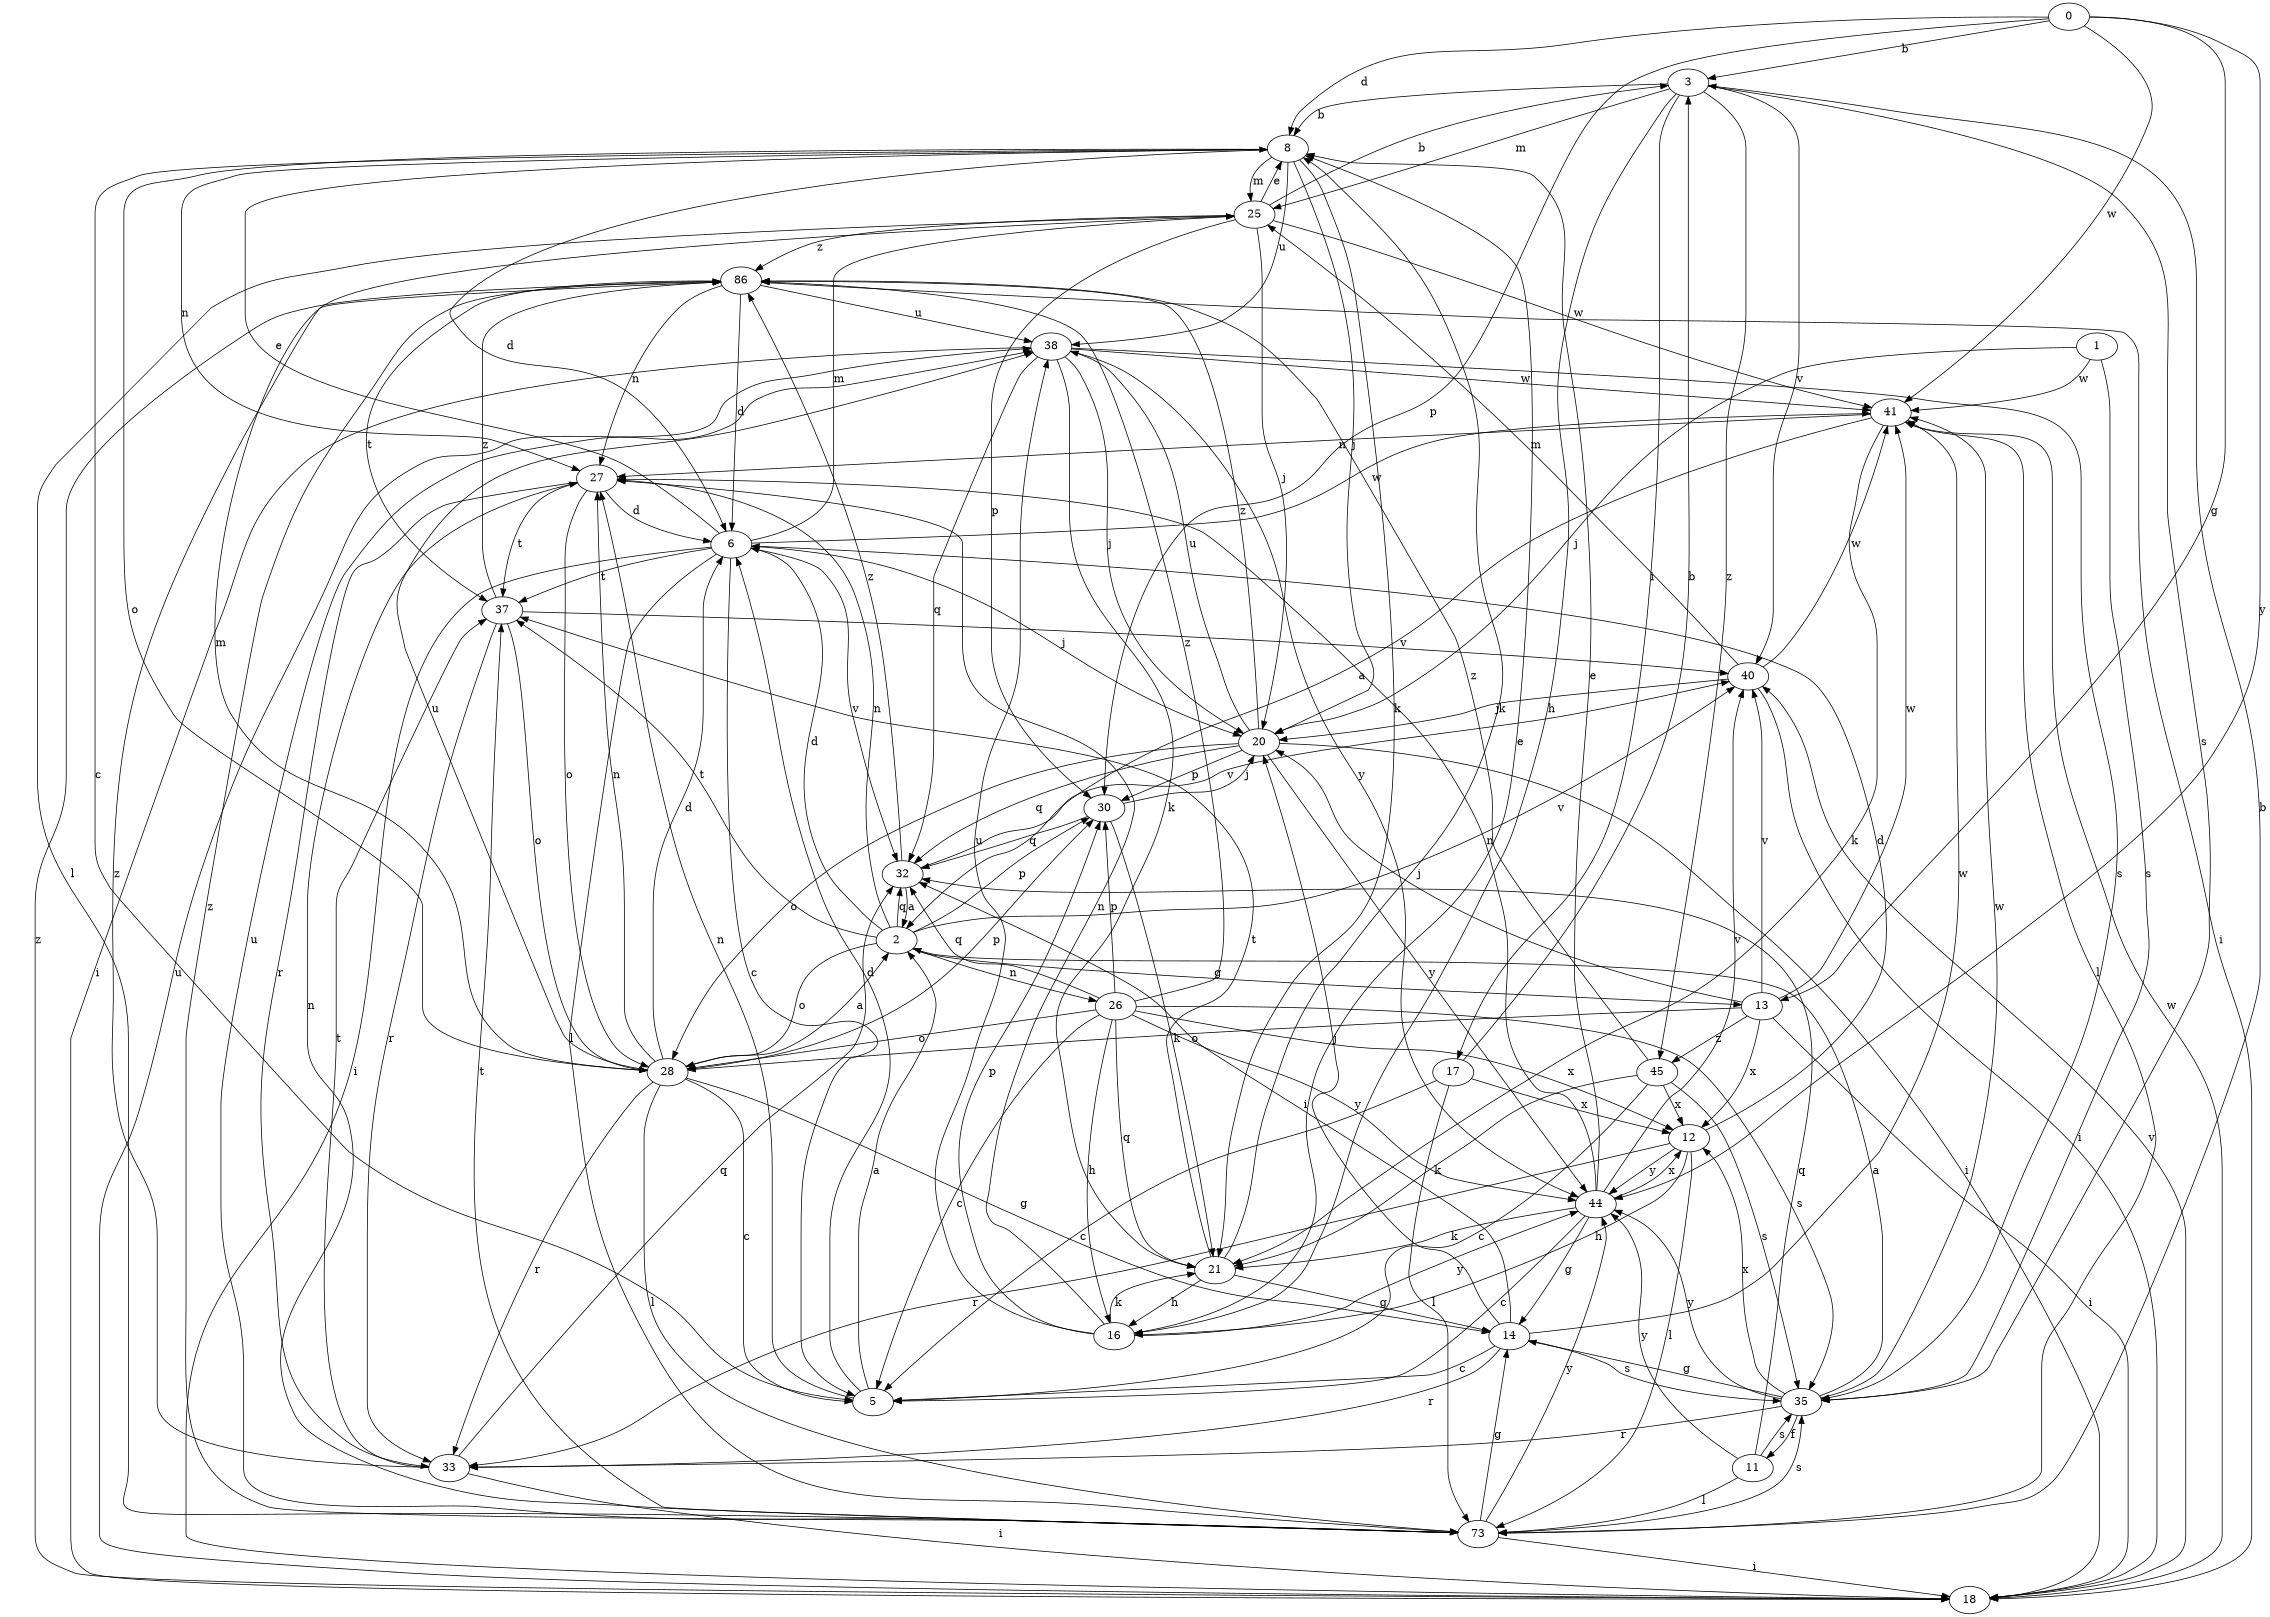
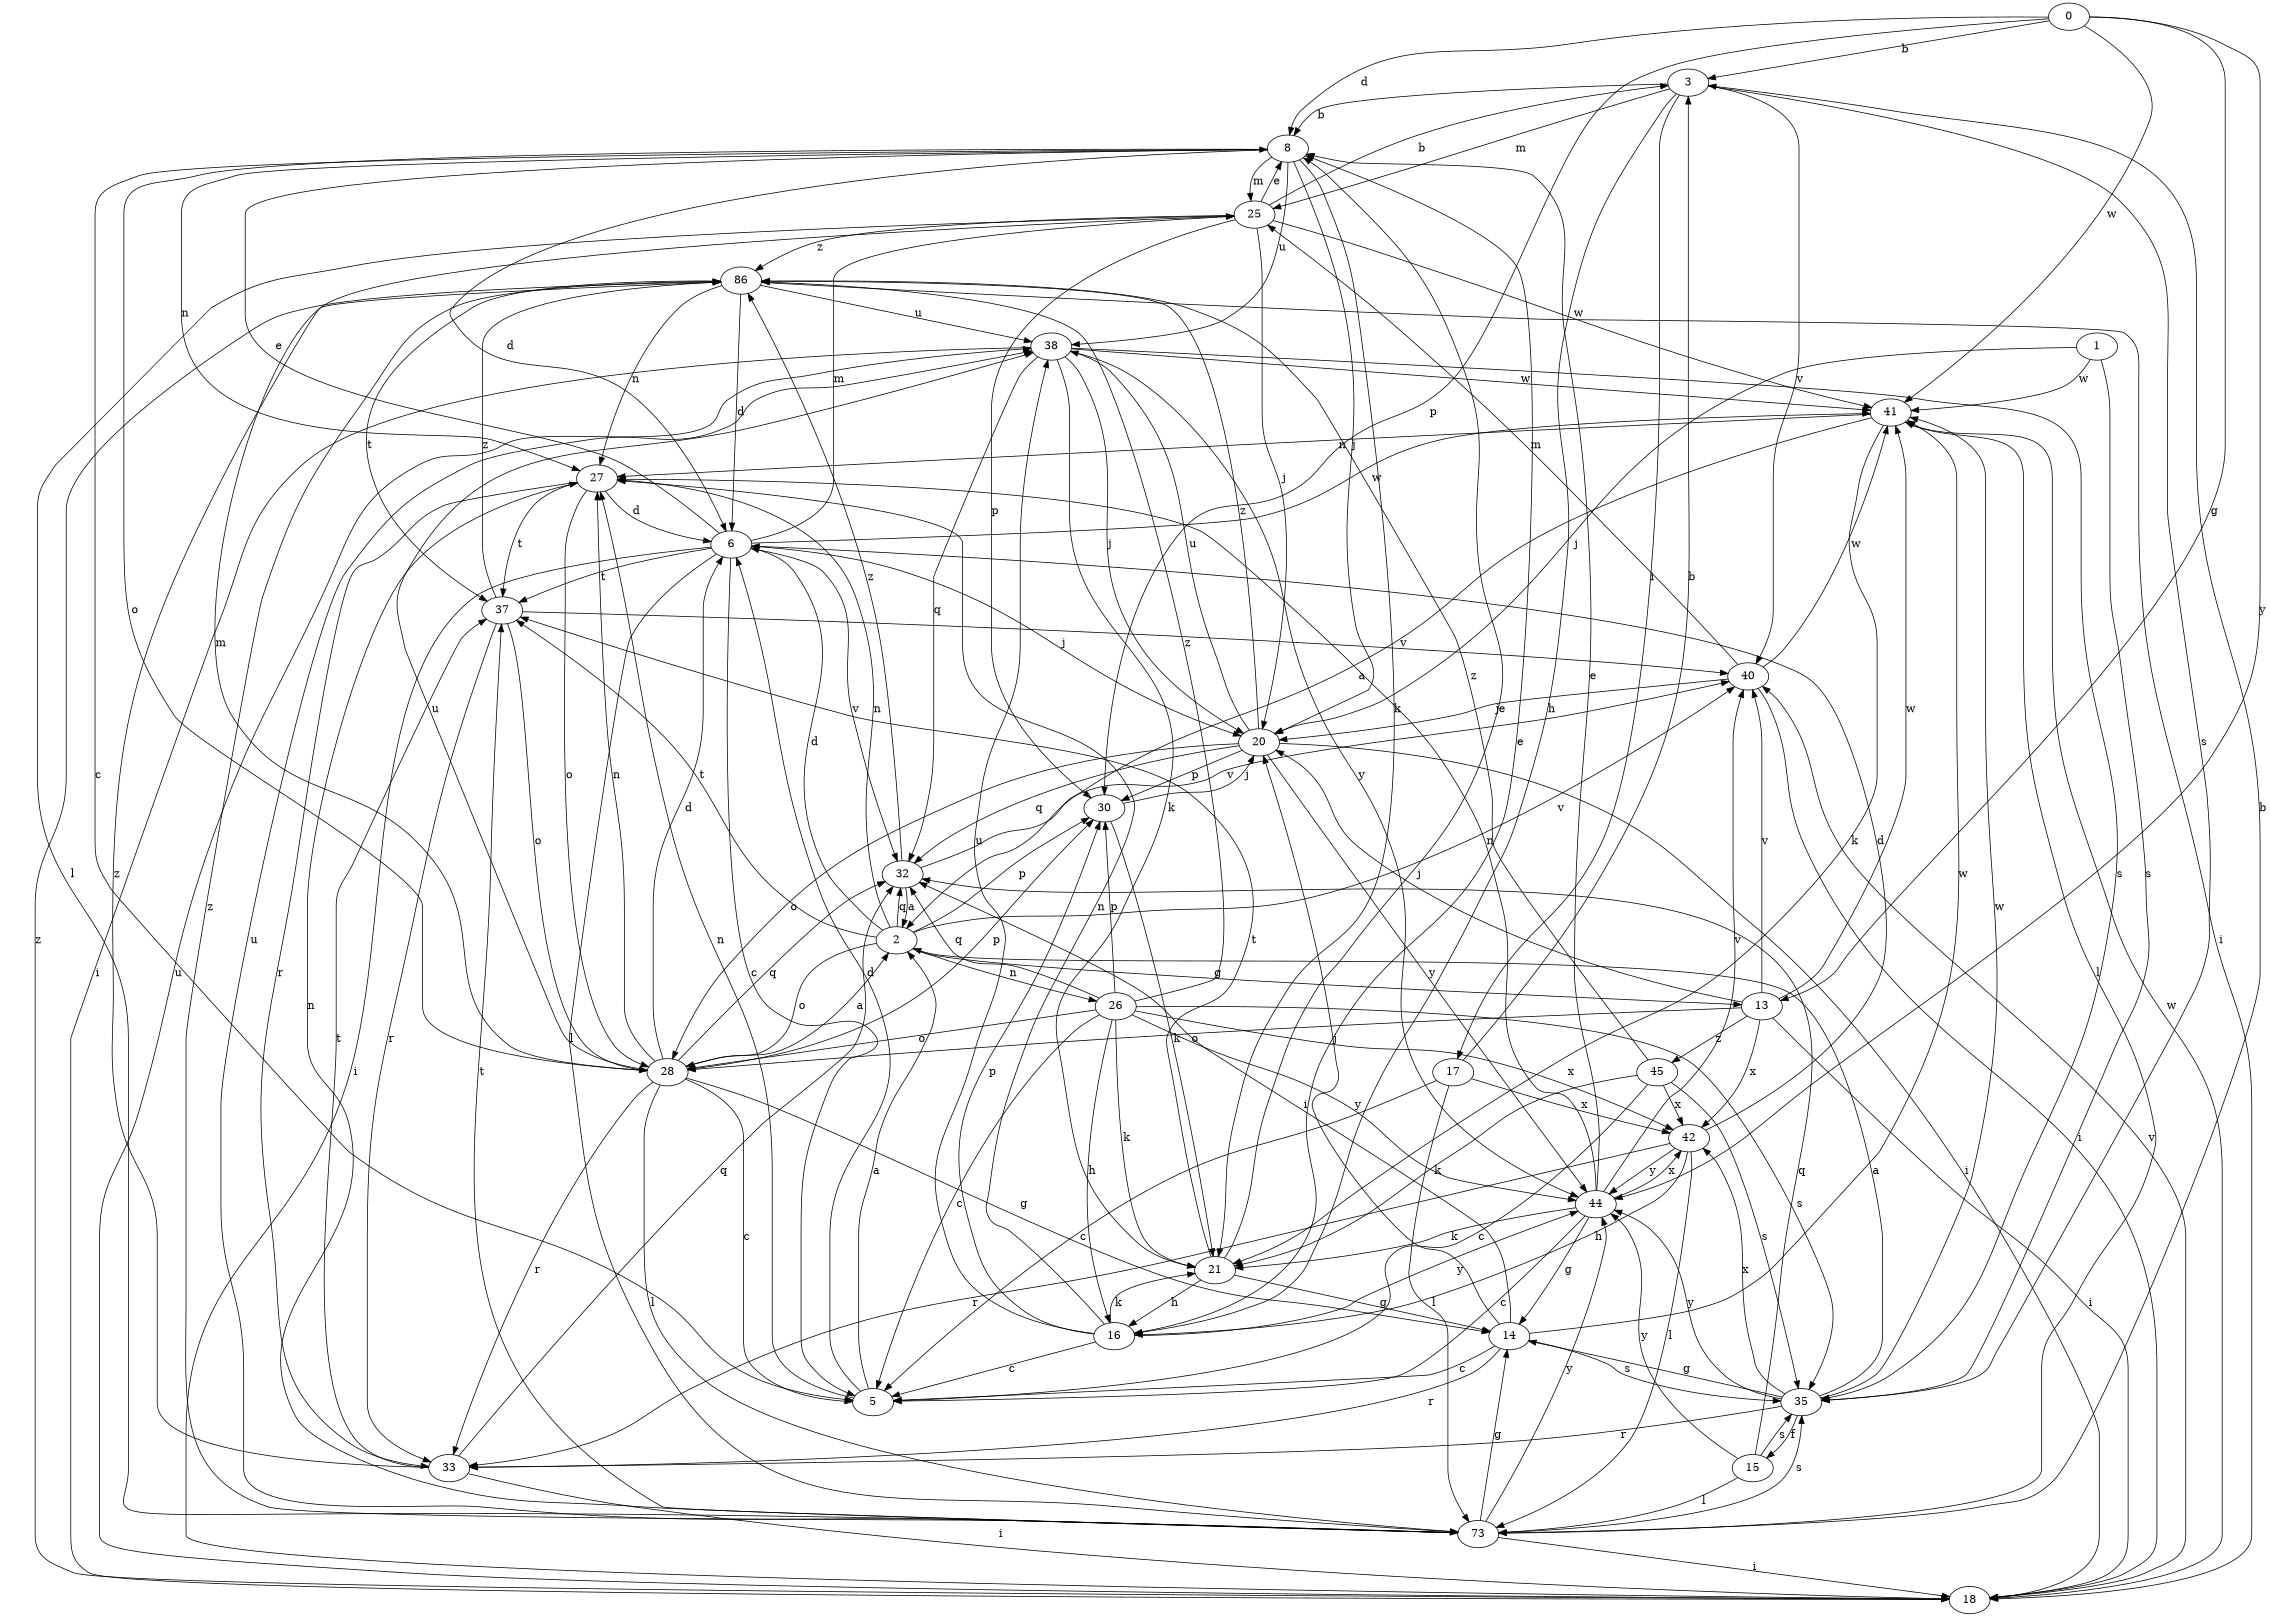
(1726, 564) -> none
(1502, 709) -> (1502, 709)
(1008, 842) -> (773, 966)
(1127, 1138) -> (1127, 1138)
(1689, 1138) -> (1689, 1138)
none -> (997, 1368)
(1753, 1468) -> (1753, 1468)
